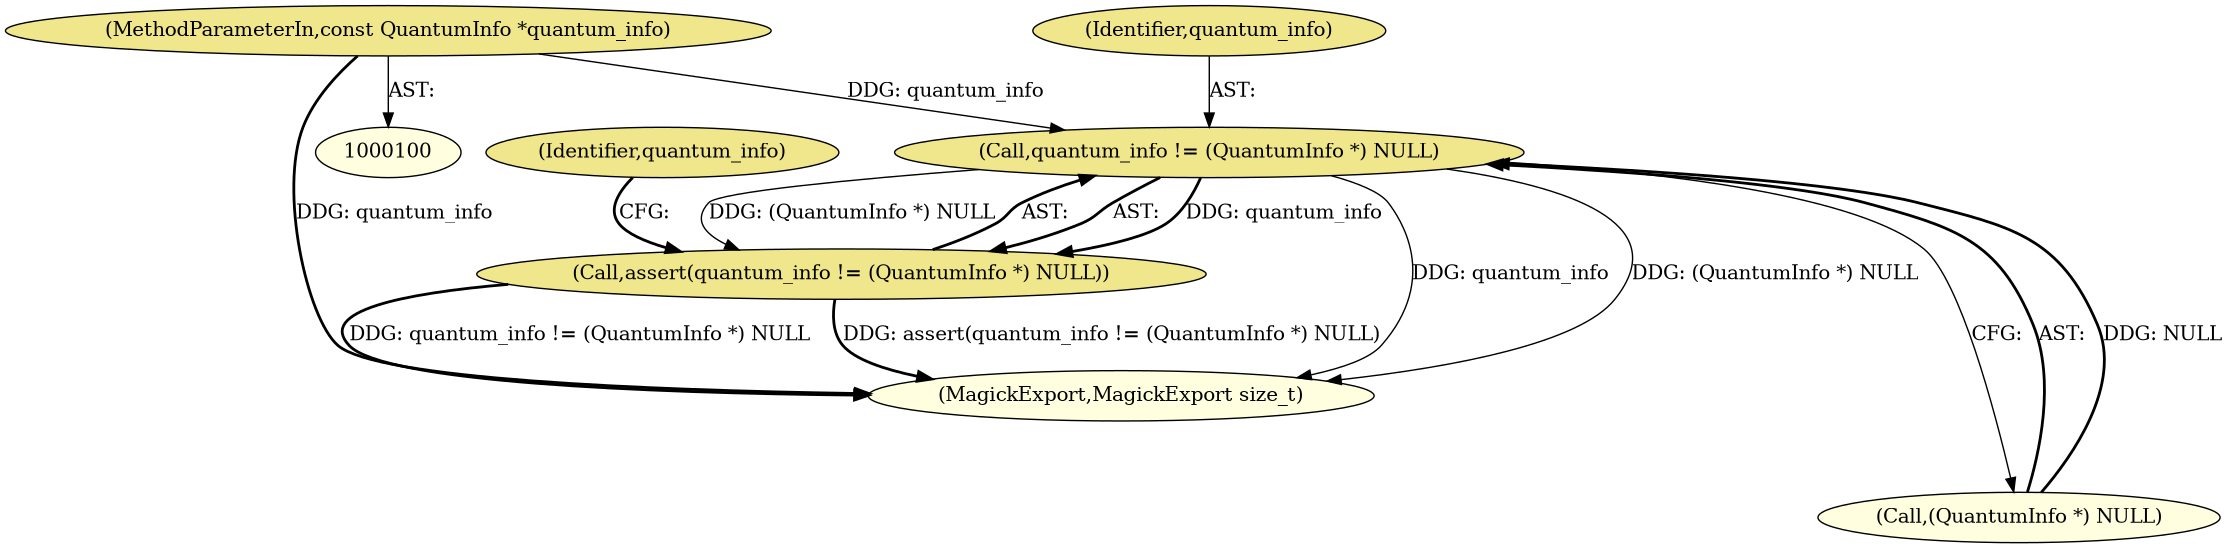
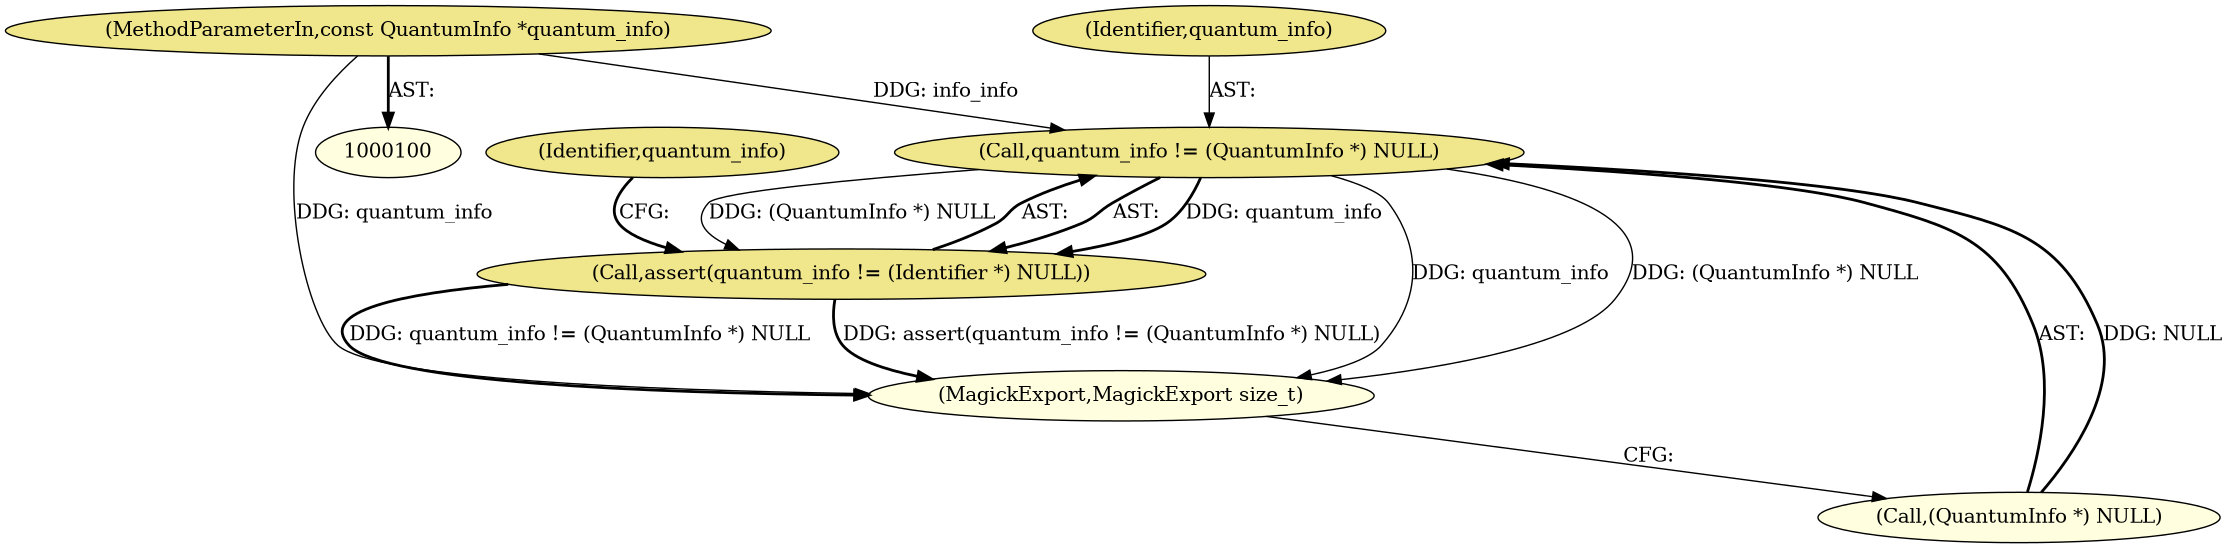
(388, 85) -> (388, 85)
(946, 92) -> (946, 92)
(1838, 210) -> (1569, 457)
(841, 274) -> (841, 274)
(336, 343) -> (336, 343)
